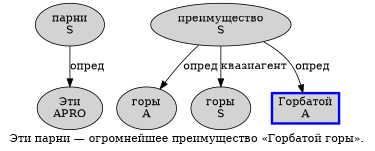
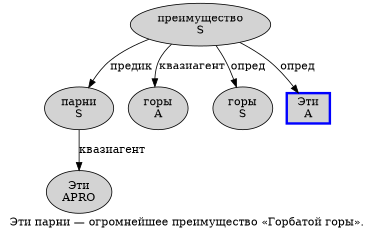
none -> (117, 55)
(87, 66) -> (112, 150)
(201, 66) -> (192, 66)
(254, 66) -> (248, 66)
(306, 108) -> (308, 108)
